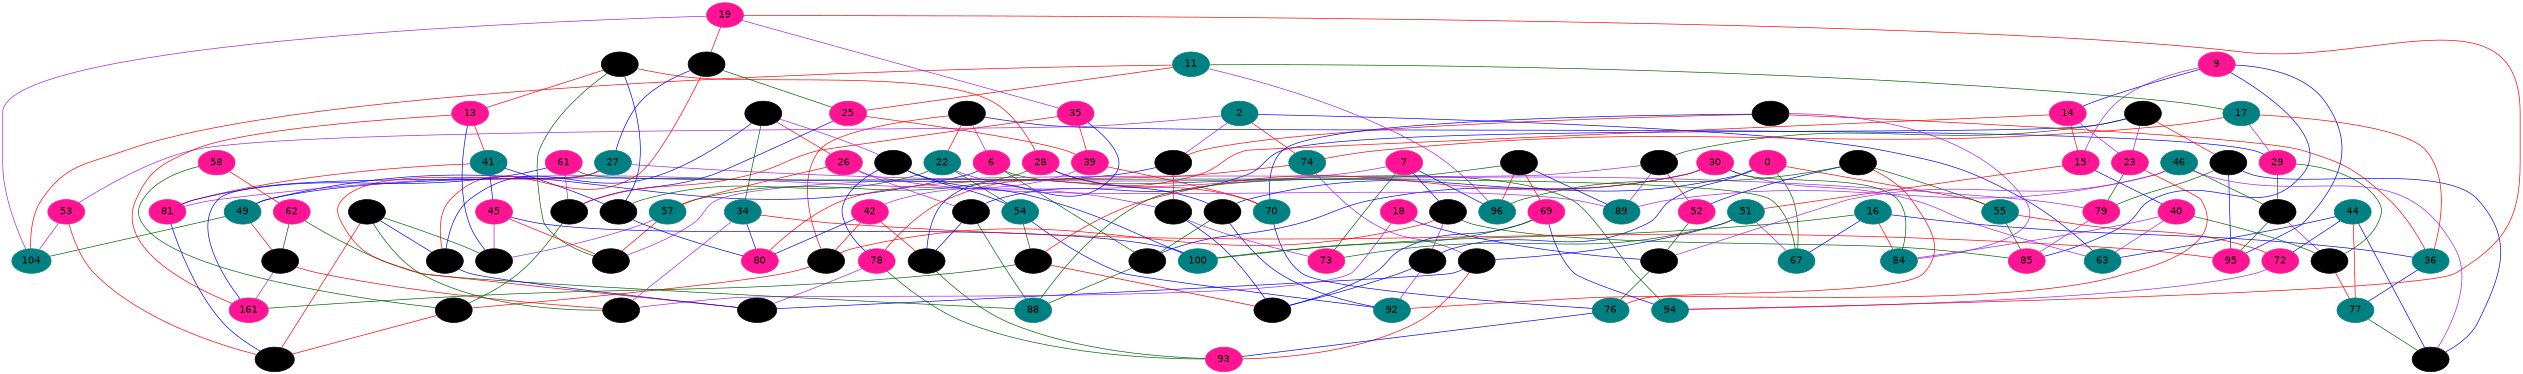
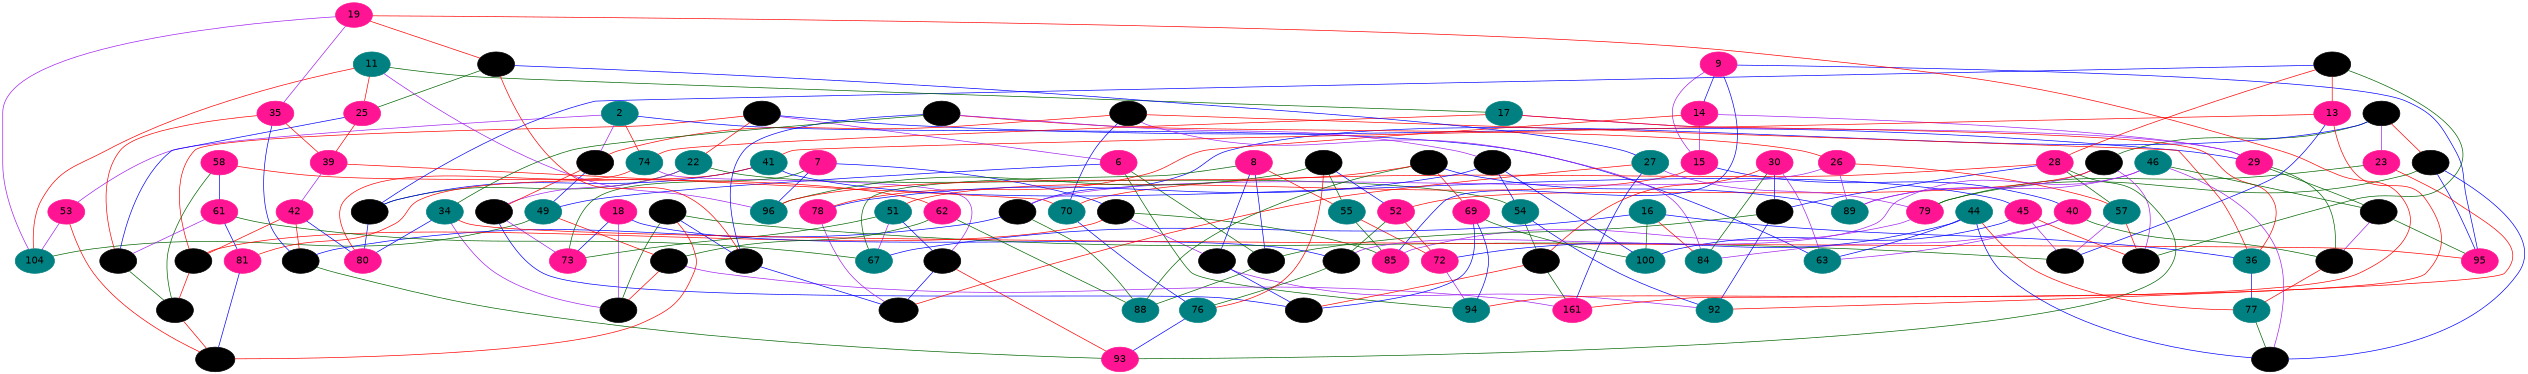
(2075, 141) -> (1699, 138)
(2105, 143) -> (1993, 126)
(1768, 163) -> (1254, 163)
(785, 182) -> none
none -> (219, 187)
none -> (593, 236)
none -> (1418, 236)
(1037, 343) -> (1741, 342)
